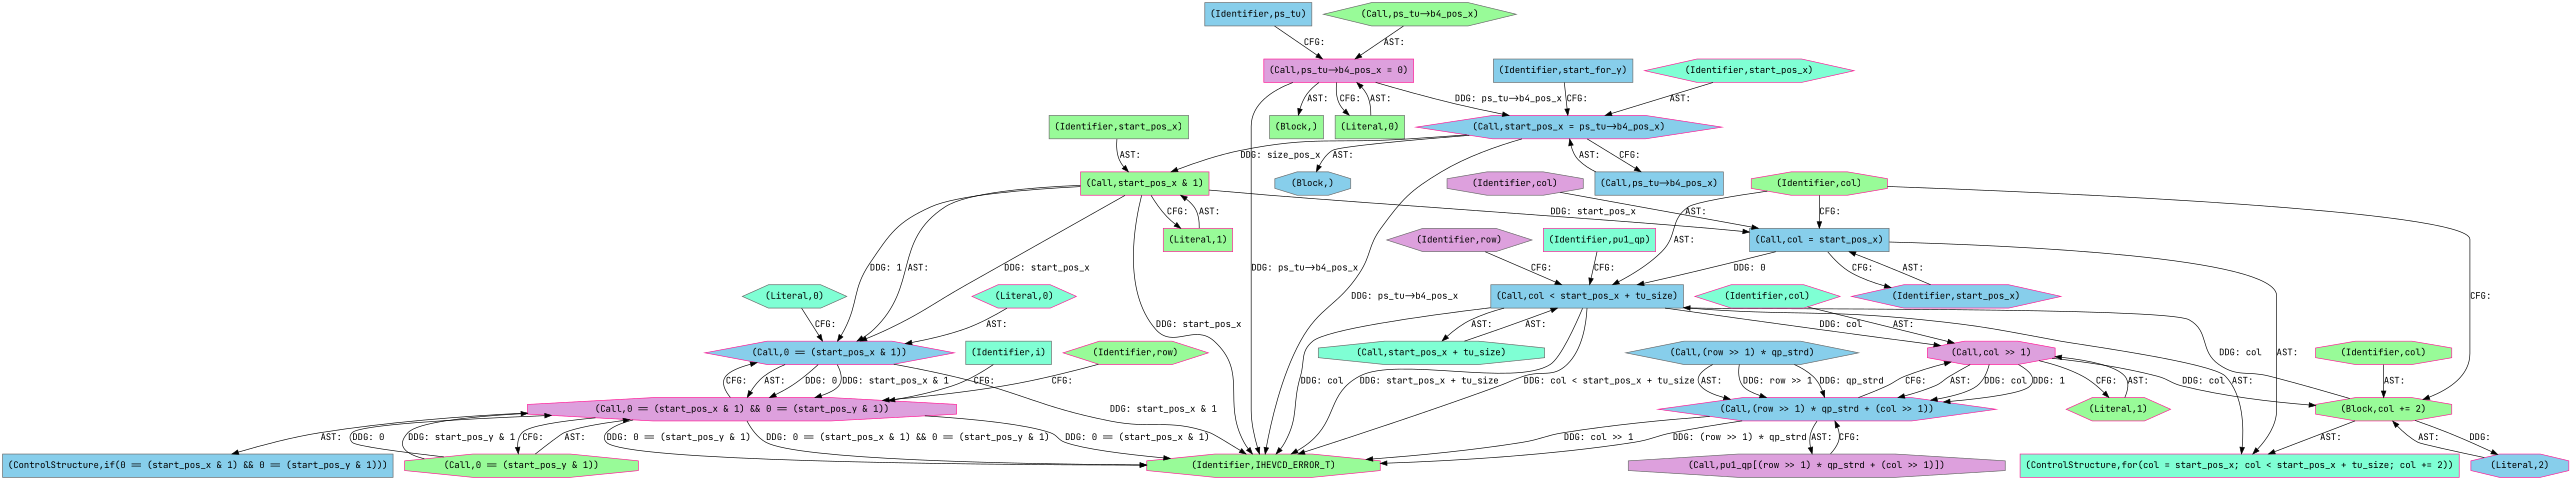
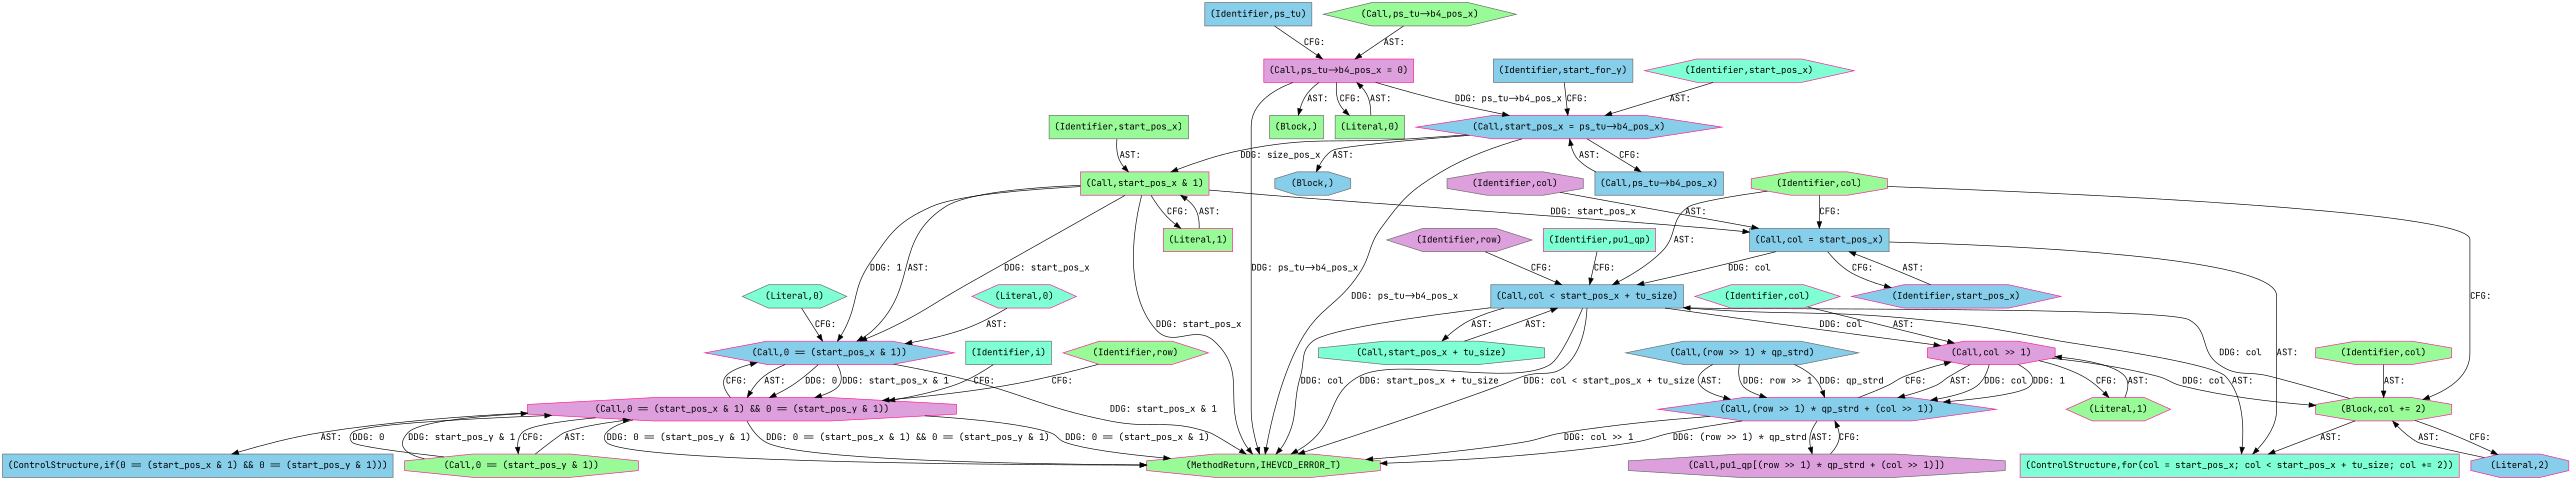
(1750, 268) -> (1750, 268)
(2483, 437) -> (2483, 437)
(1263, 466) -> (1263, 466)
